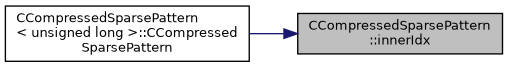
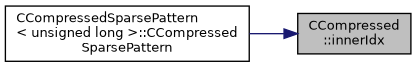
(400, 34) -> (354, 34)
